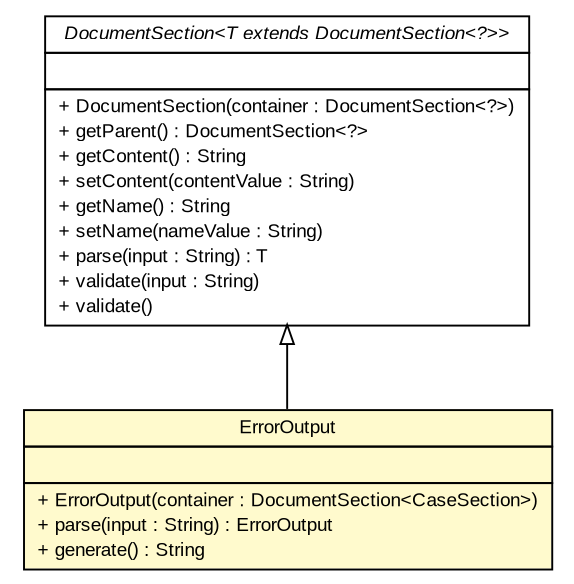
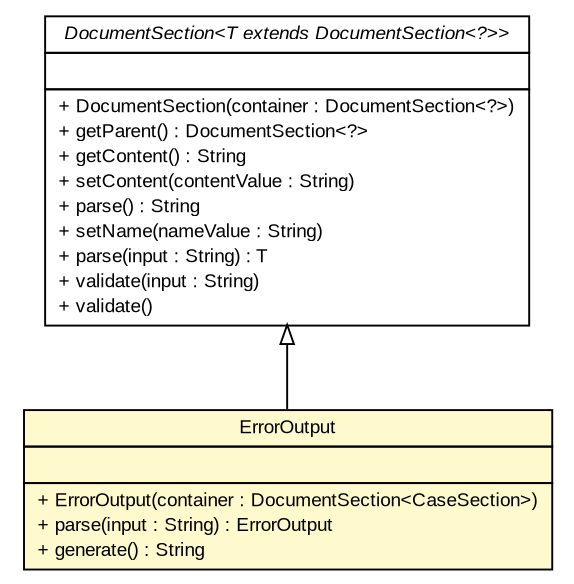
(145, 206) -> (130, 206)
